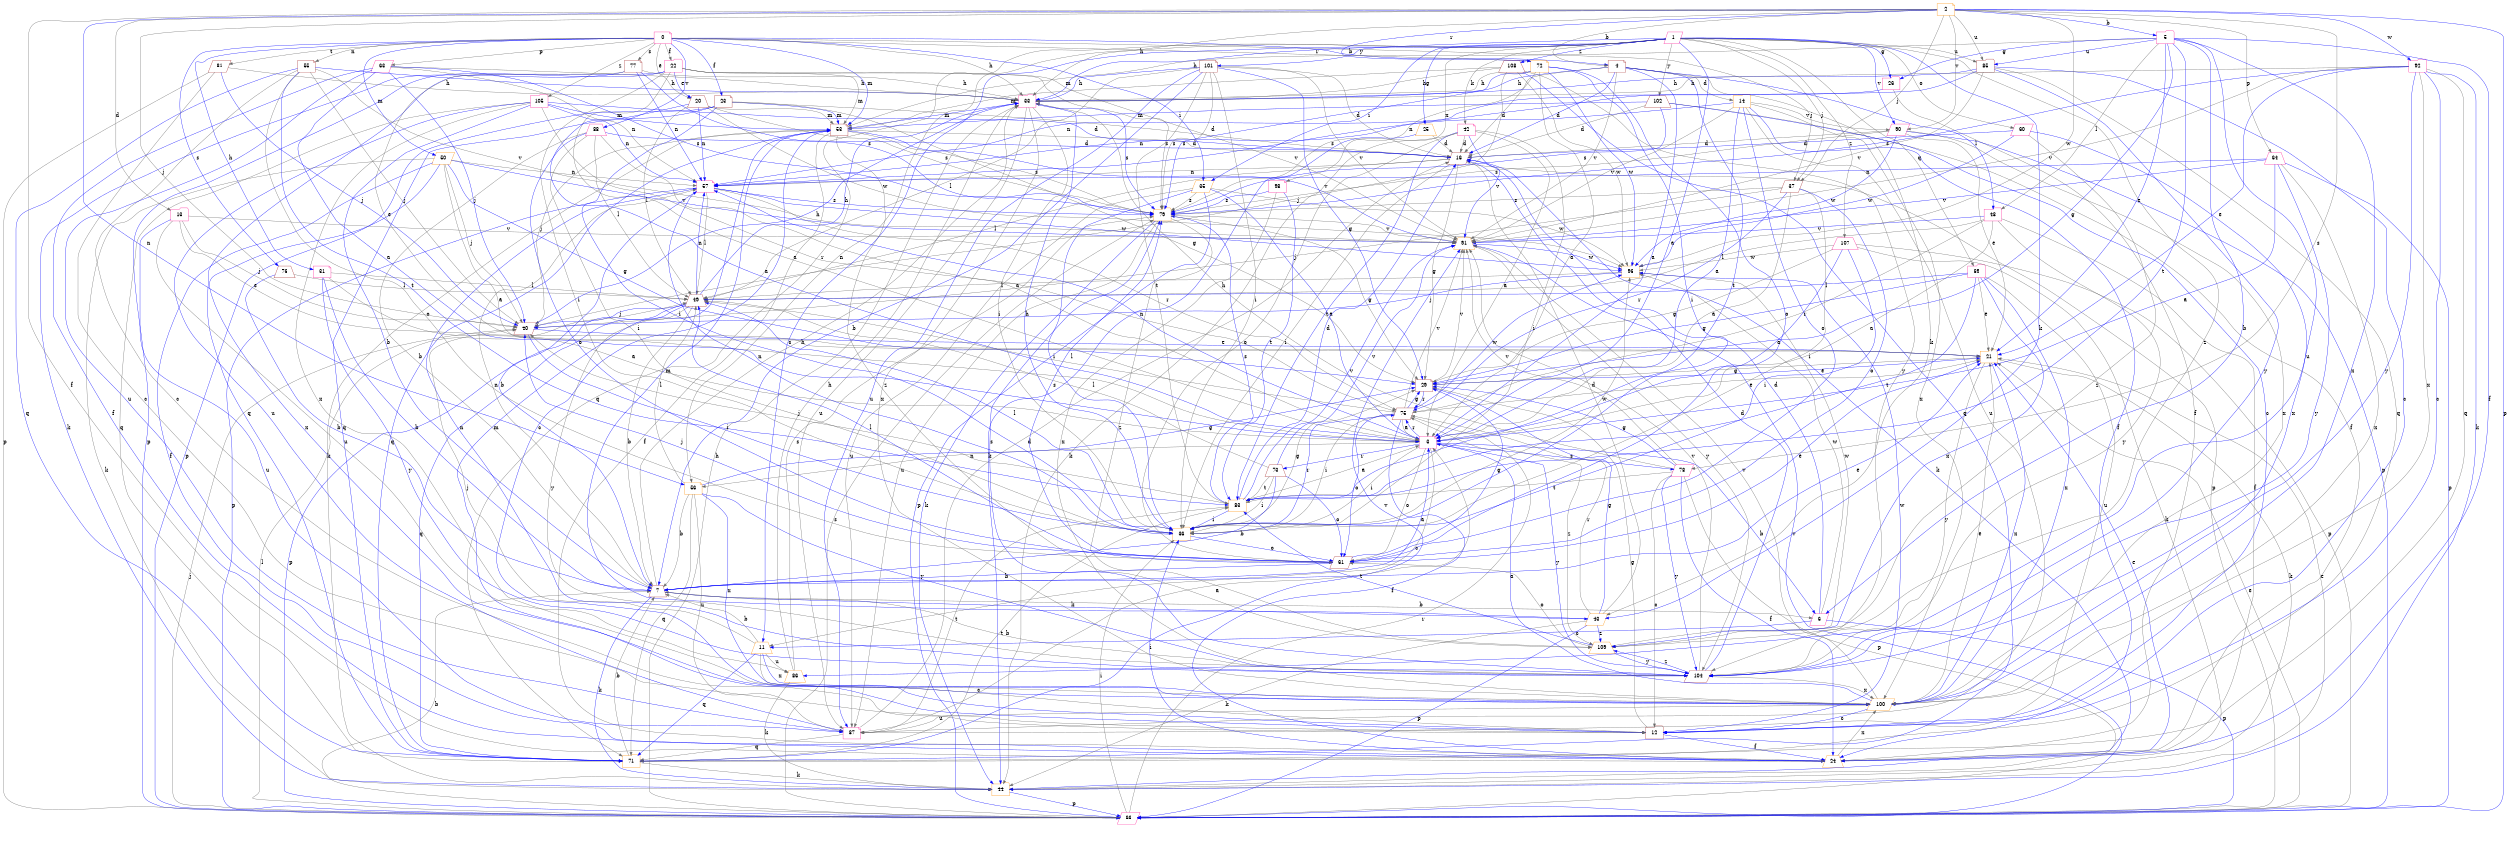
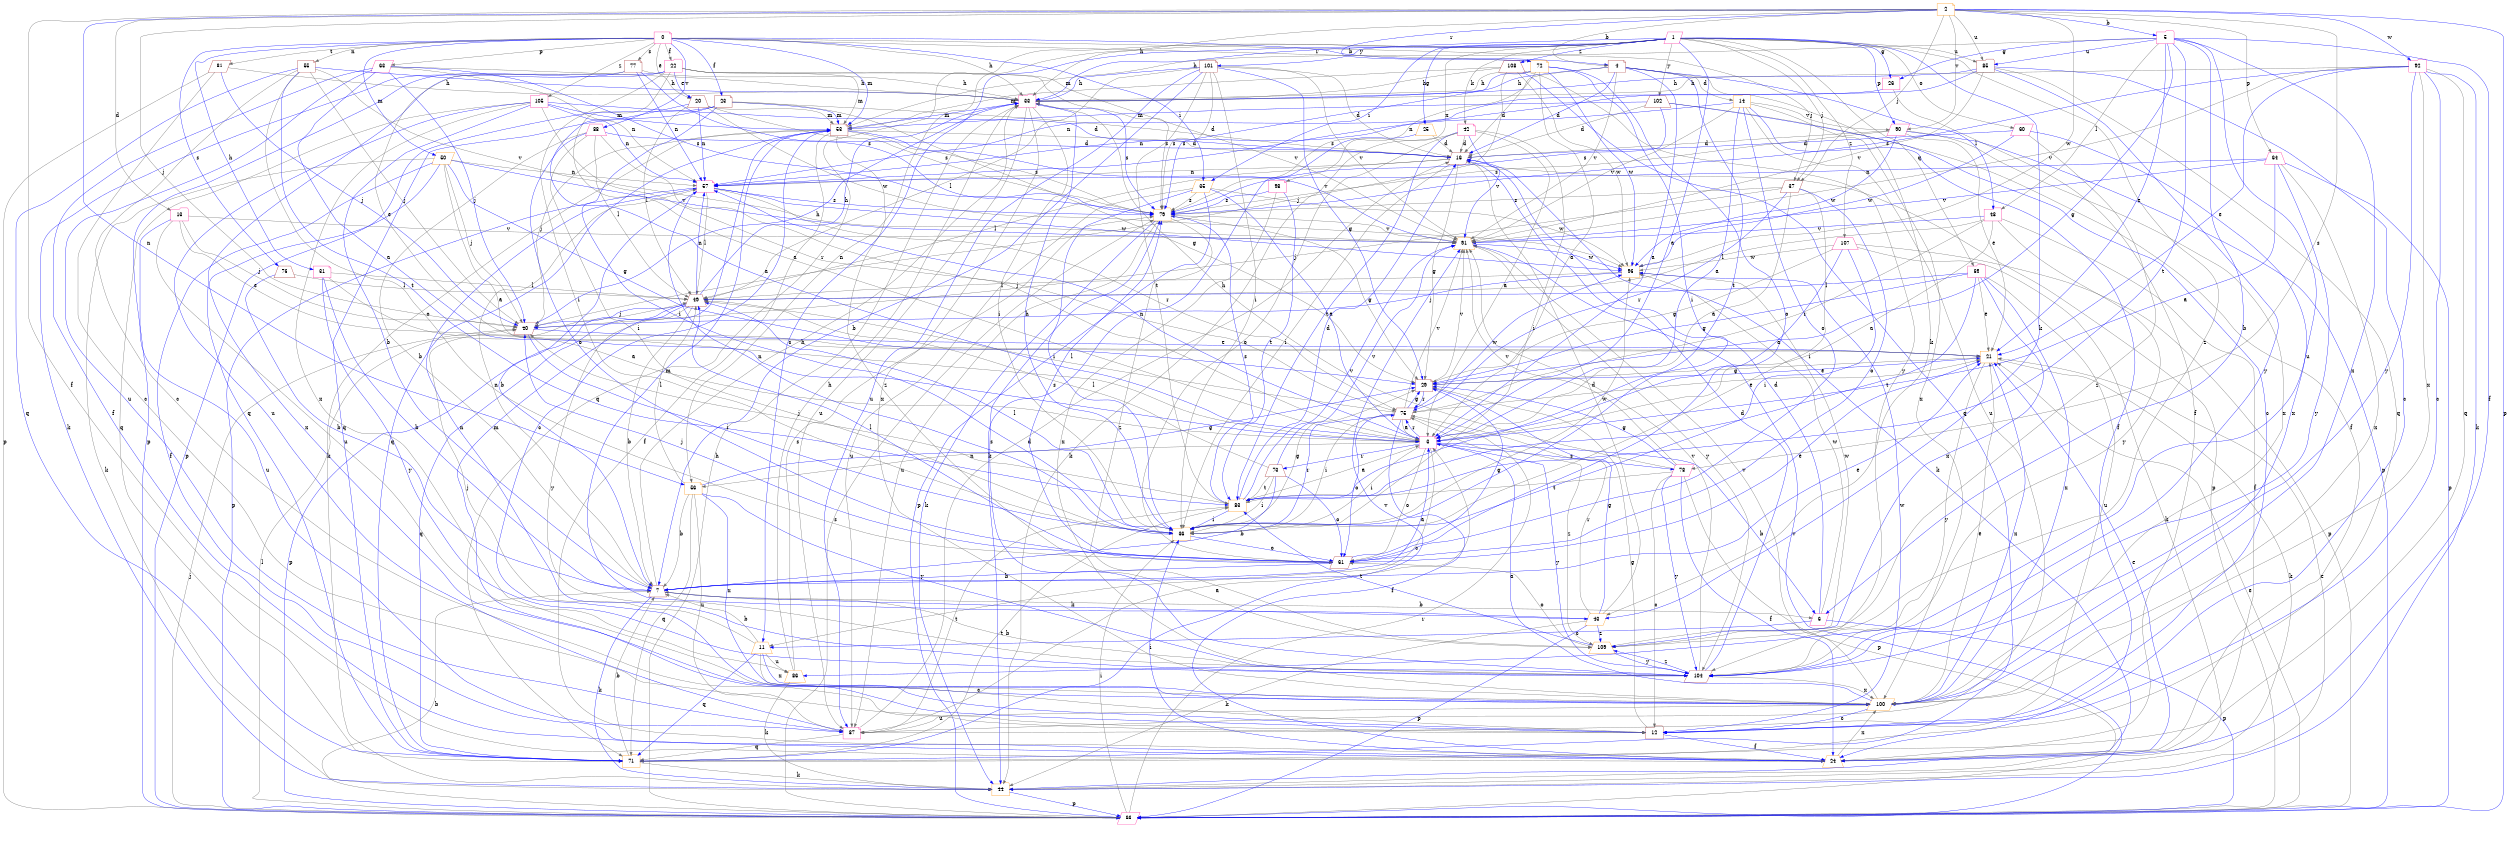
(1879, 84) -> (1879, 84)
(1018, 286) -> (1018, 286)
